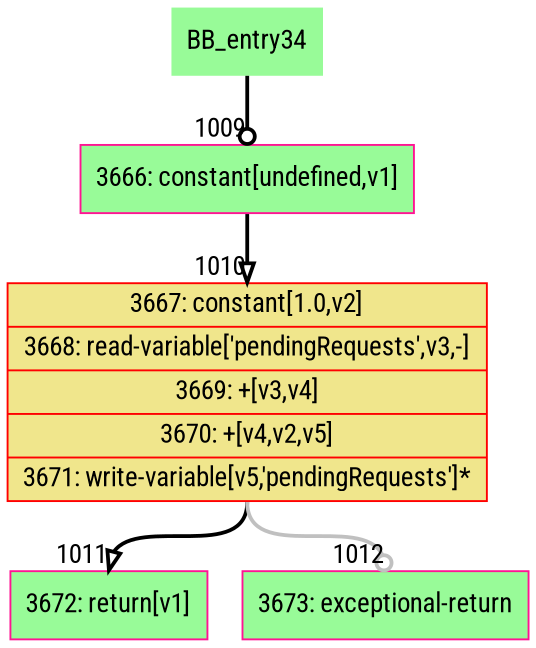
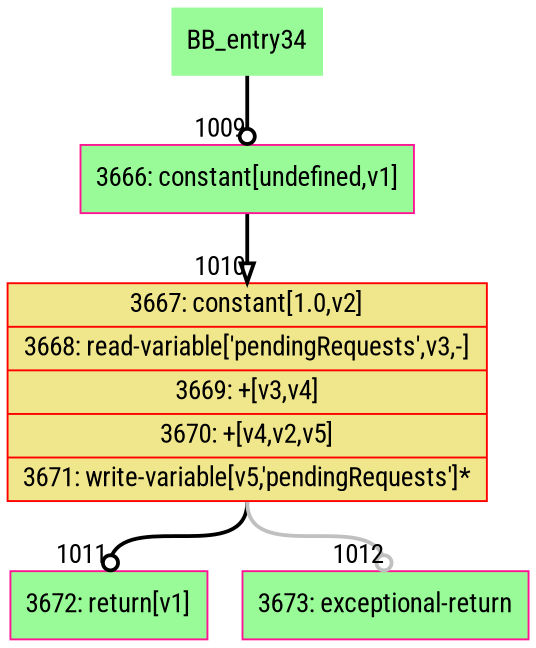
(188, 536) -> (186, 536)
